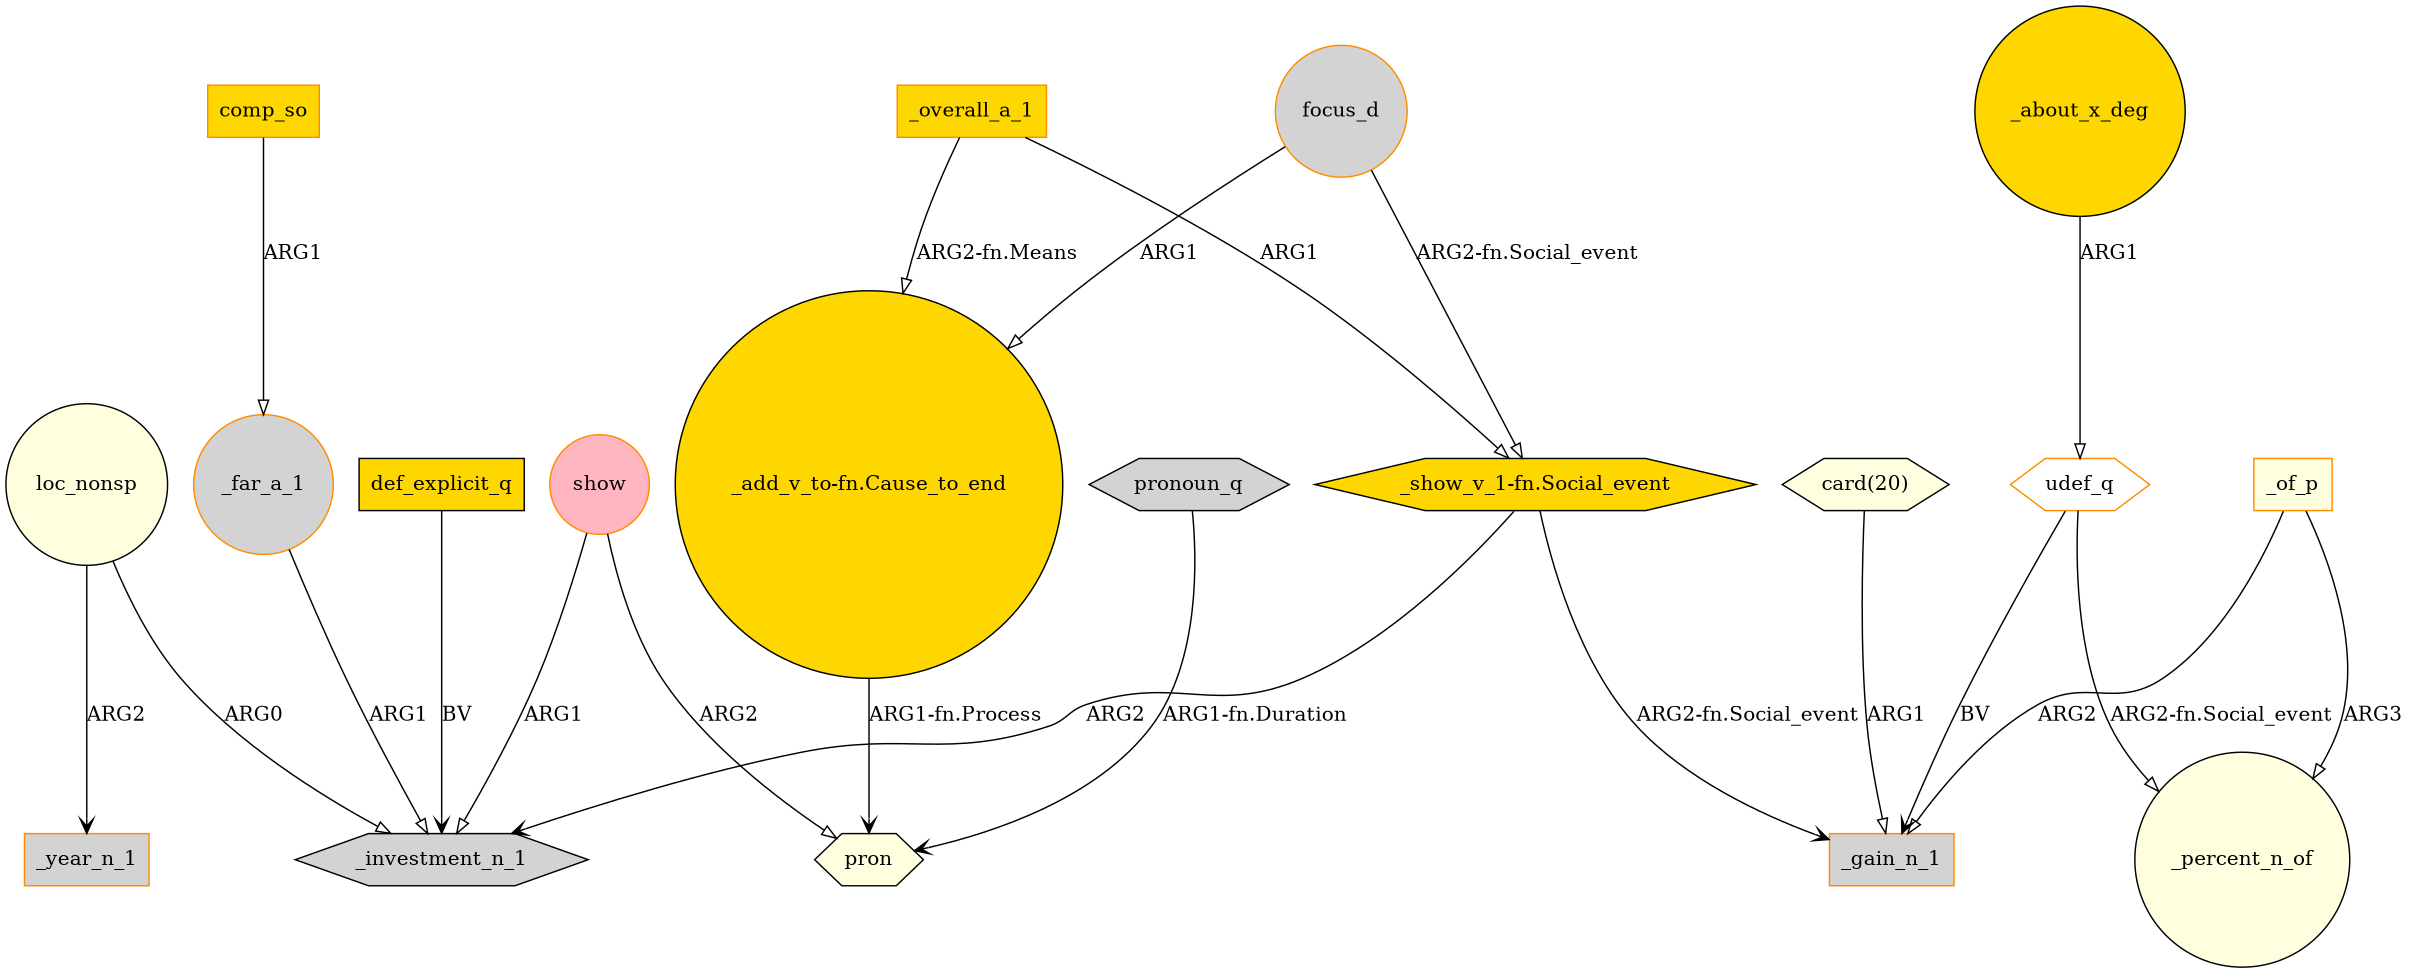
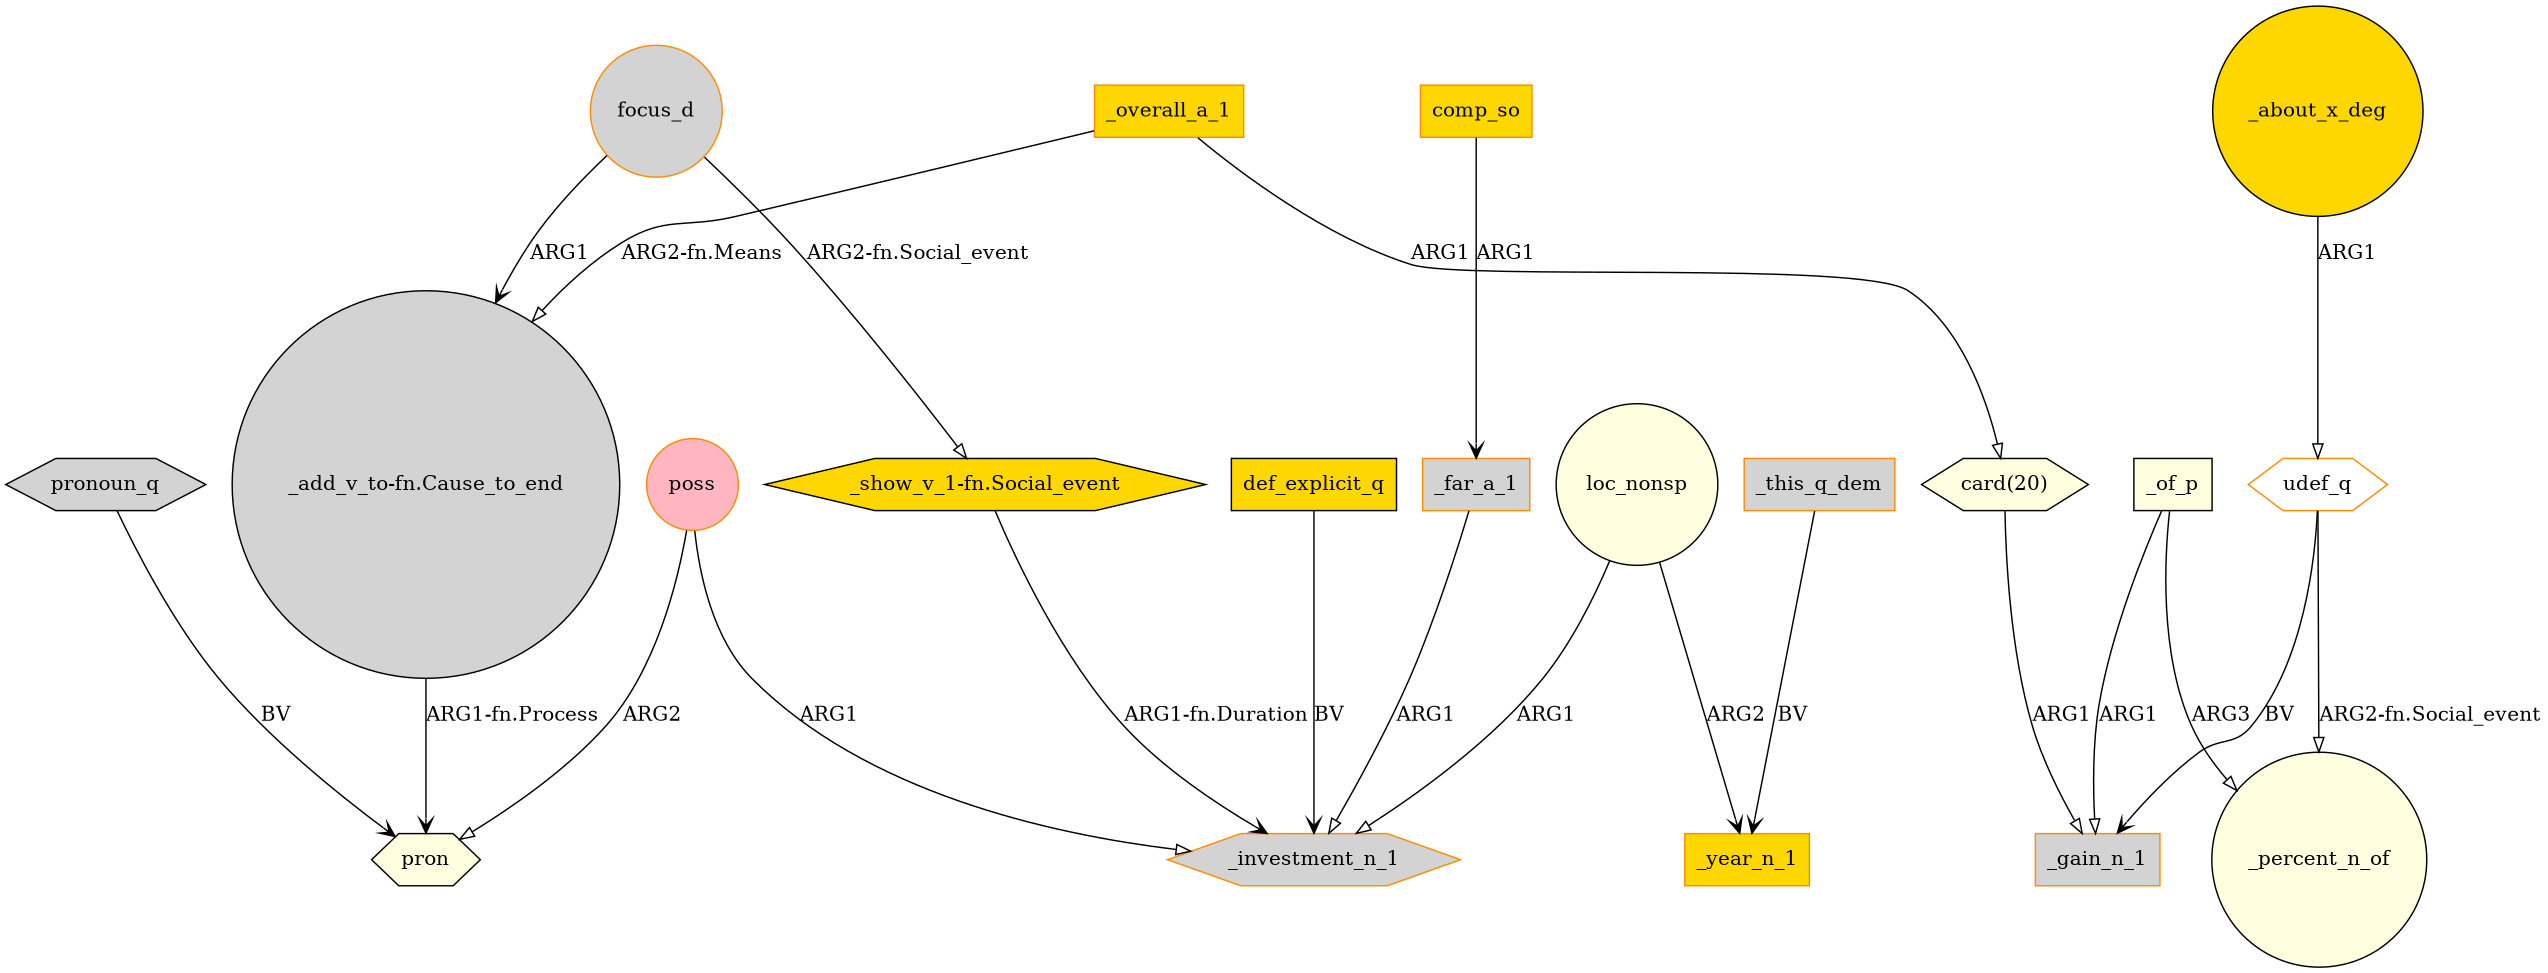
(1148, 237) -> (549, 218)
(264, 269) -> (1476, 290)
(1275, 273) -> (1626, 272)
(264, 485) -> (1476, 485)
(600, 485) -> (692, 485)
(869, 485) -> (426, 485)
none -> (1819, 485)
(2293, 485) -> (2173, 485)
(254, 715) -> (1546, 715)
(1116, 715) -> (1216, 715)
(1255, 715) -> (276, 715)
(1628, 715) -> none
(2068, 715) -> (2129, 715)
(87, 860) -> (1747, 860)
(442, 860) -> (1314, 860)
